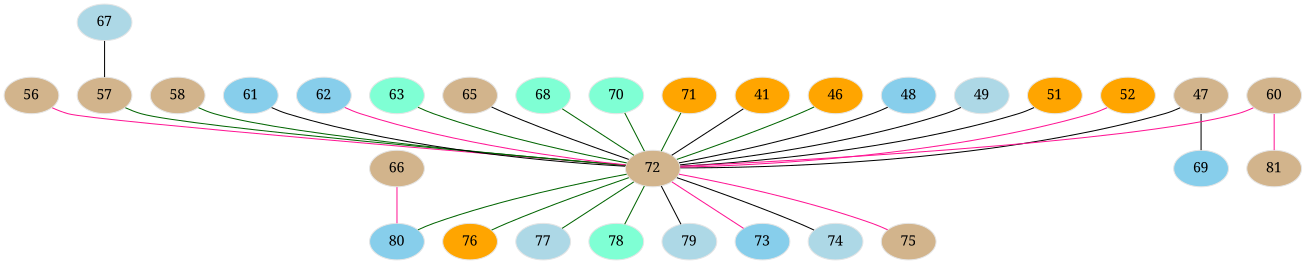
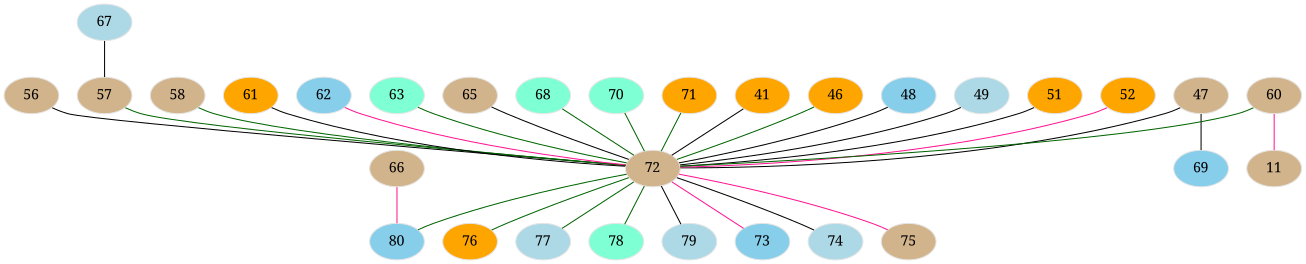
(251, 95) -> (251, 95)
(1112, 134) -> (1112, 134)
(338, 141) -> (338, 141)
(1274, 169) -> (1274, 169)
